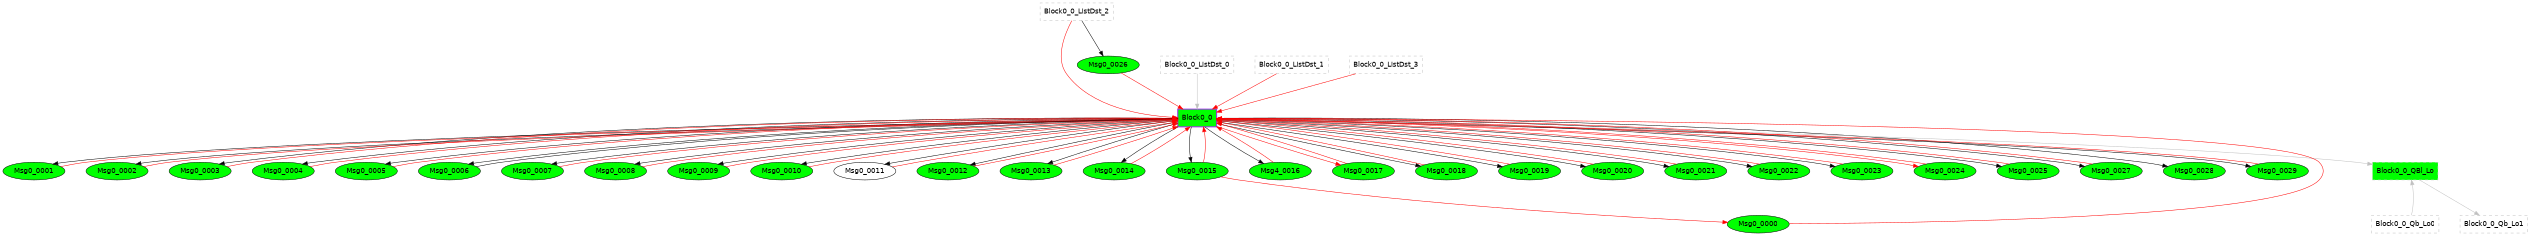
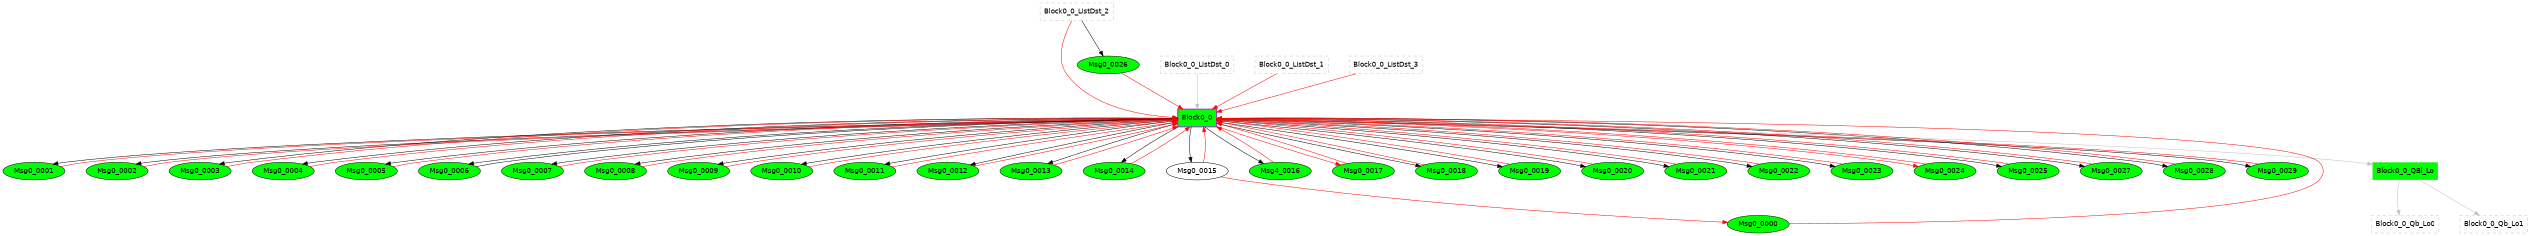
none -> (1699, 127)
(865, 171) -> (865, 171)
(1197, 171) -> (1197, 171)
(2413, 200) -> (2398, 195)
